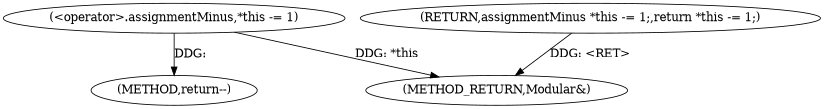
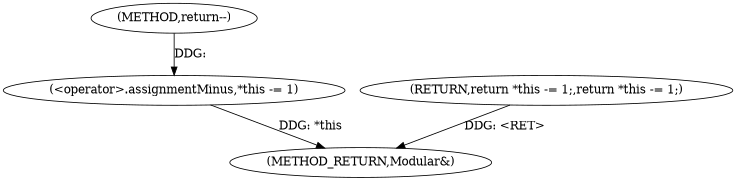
(590, 18) -> (546, 90)
(174, 50) -> (174, 50)
